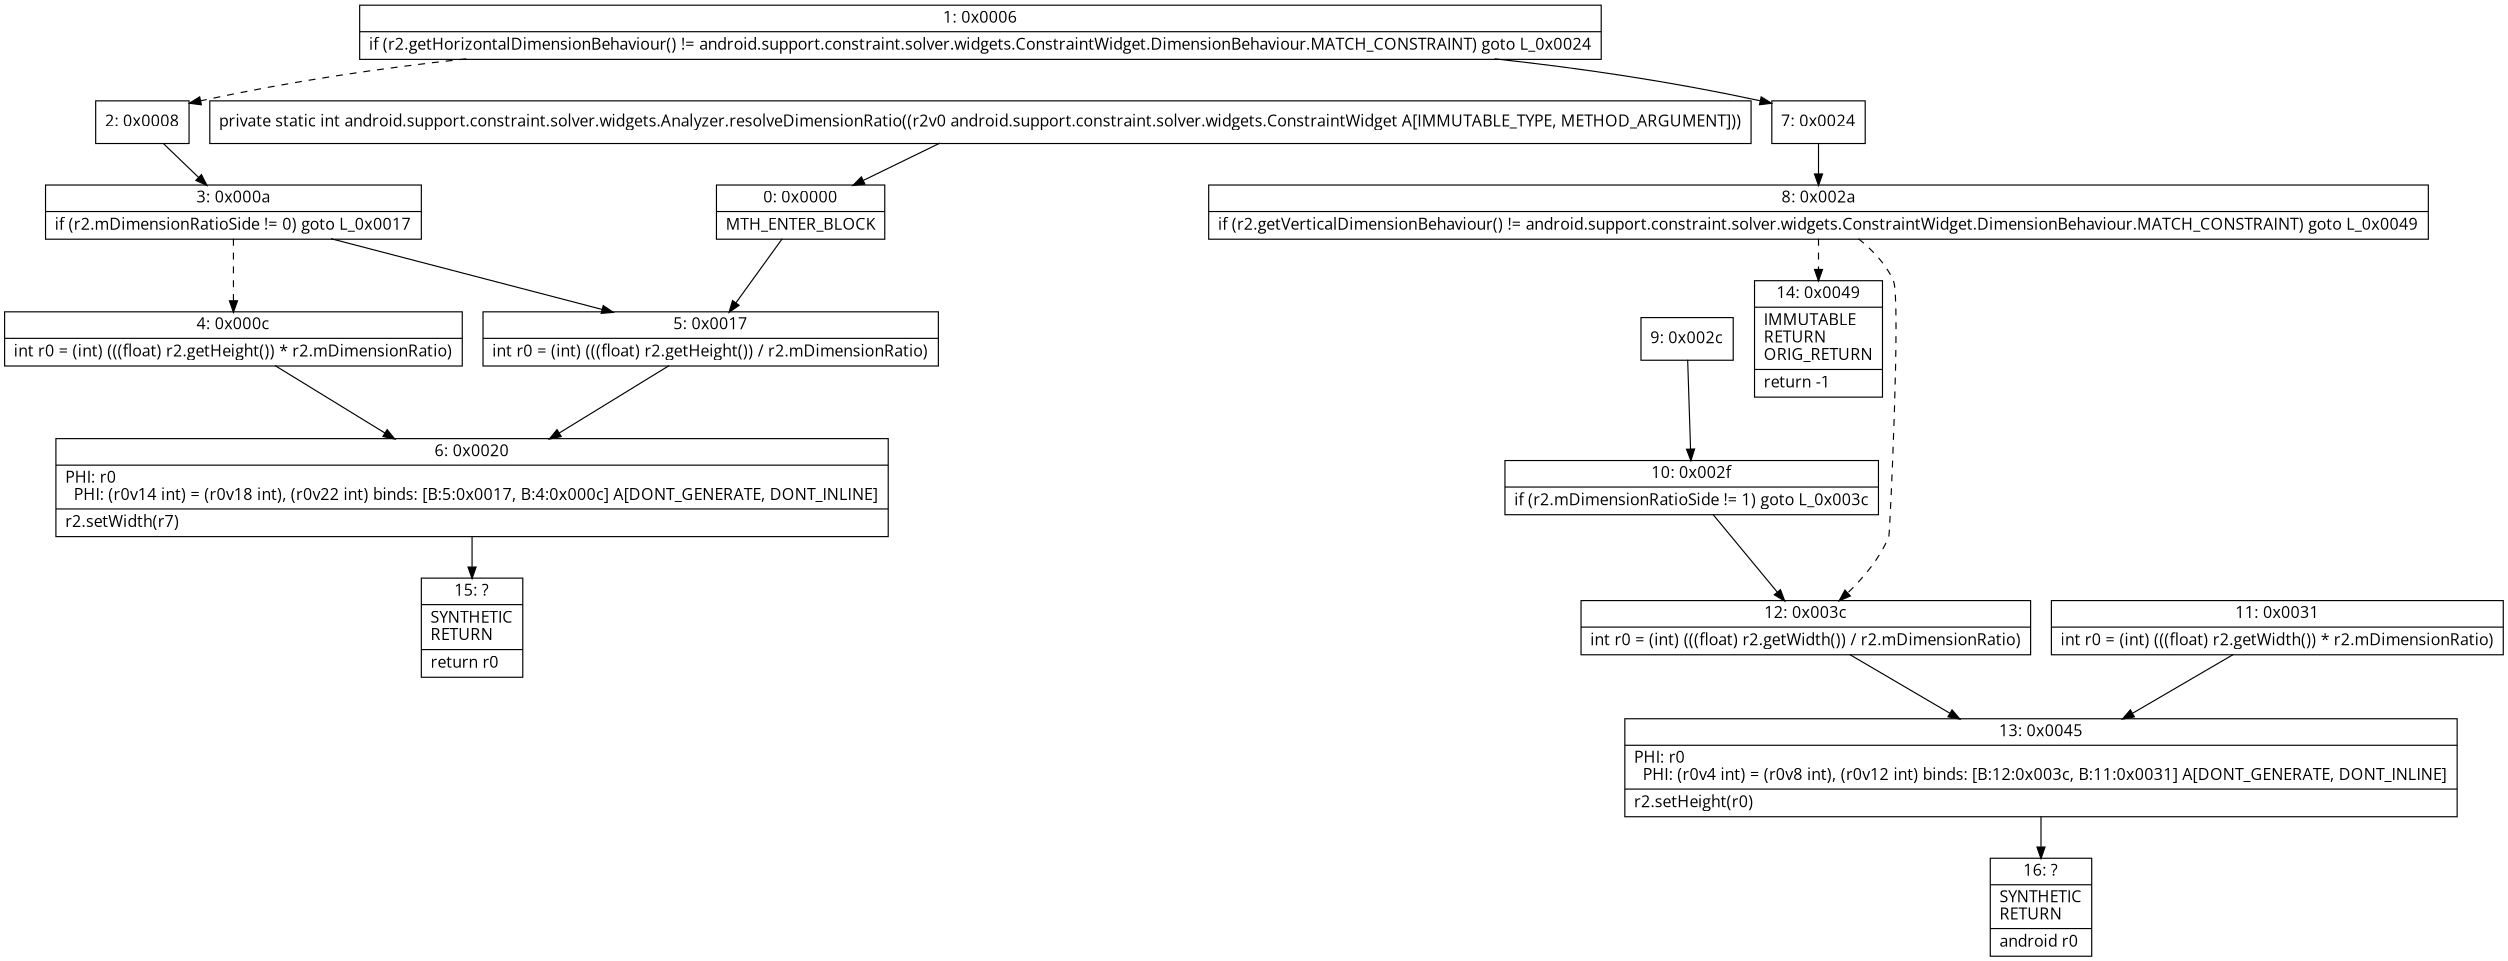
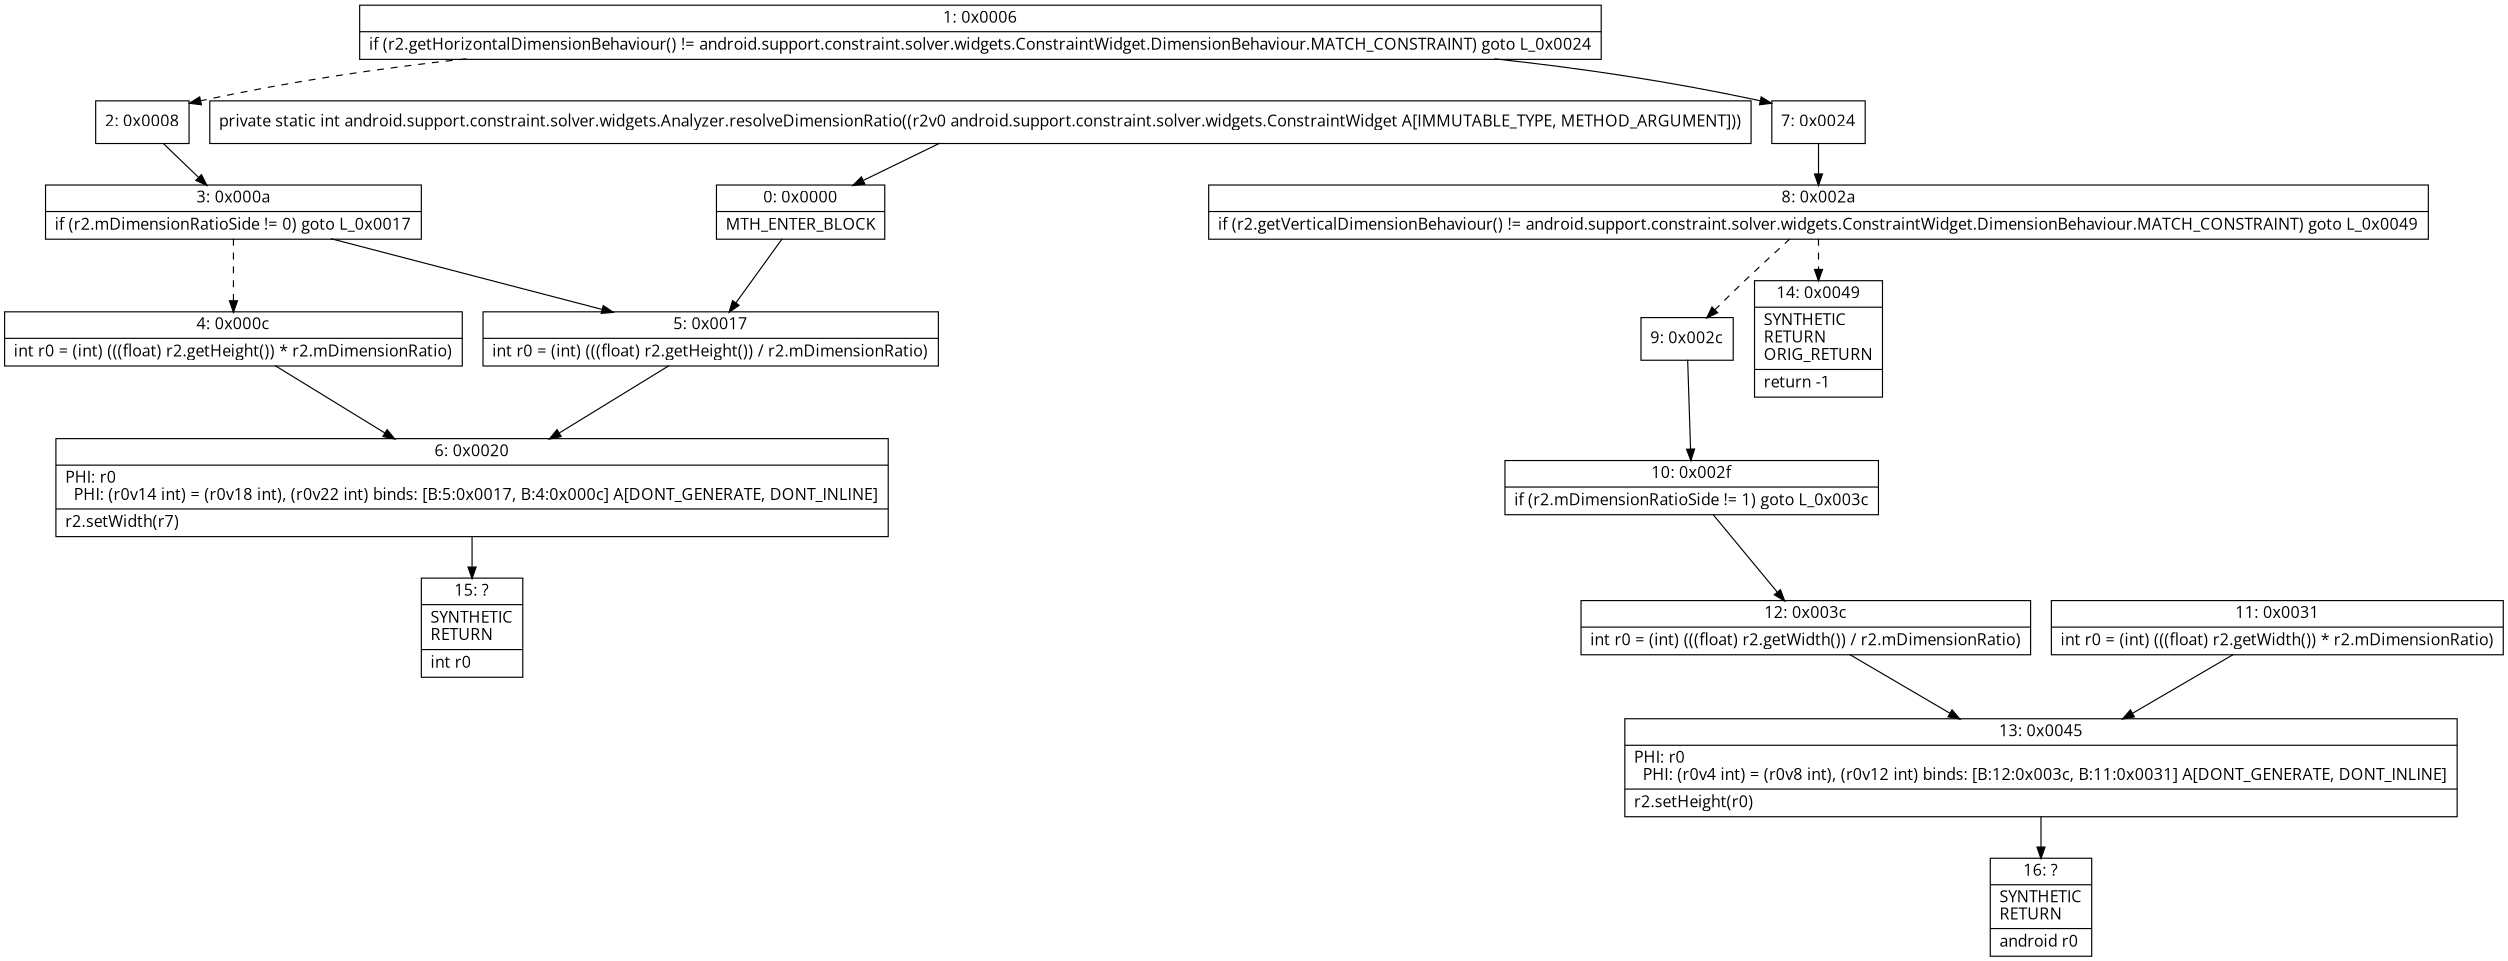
(1810, 320) -> (1805, 320)
(1894, 416) -> (1752, 274)
(465, 663) -> (451, 663)
